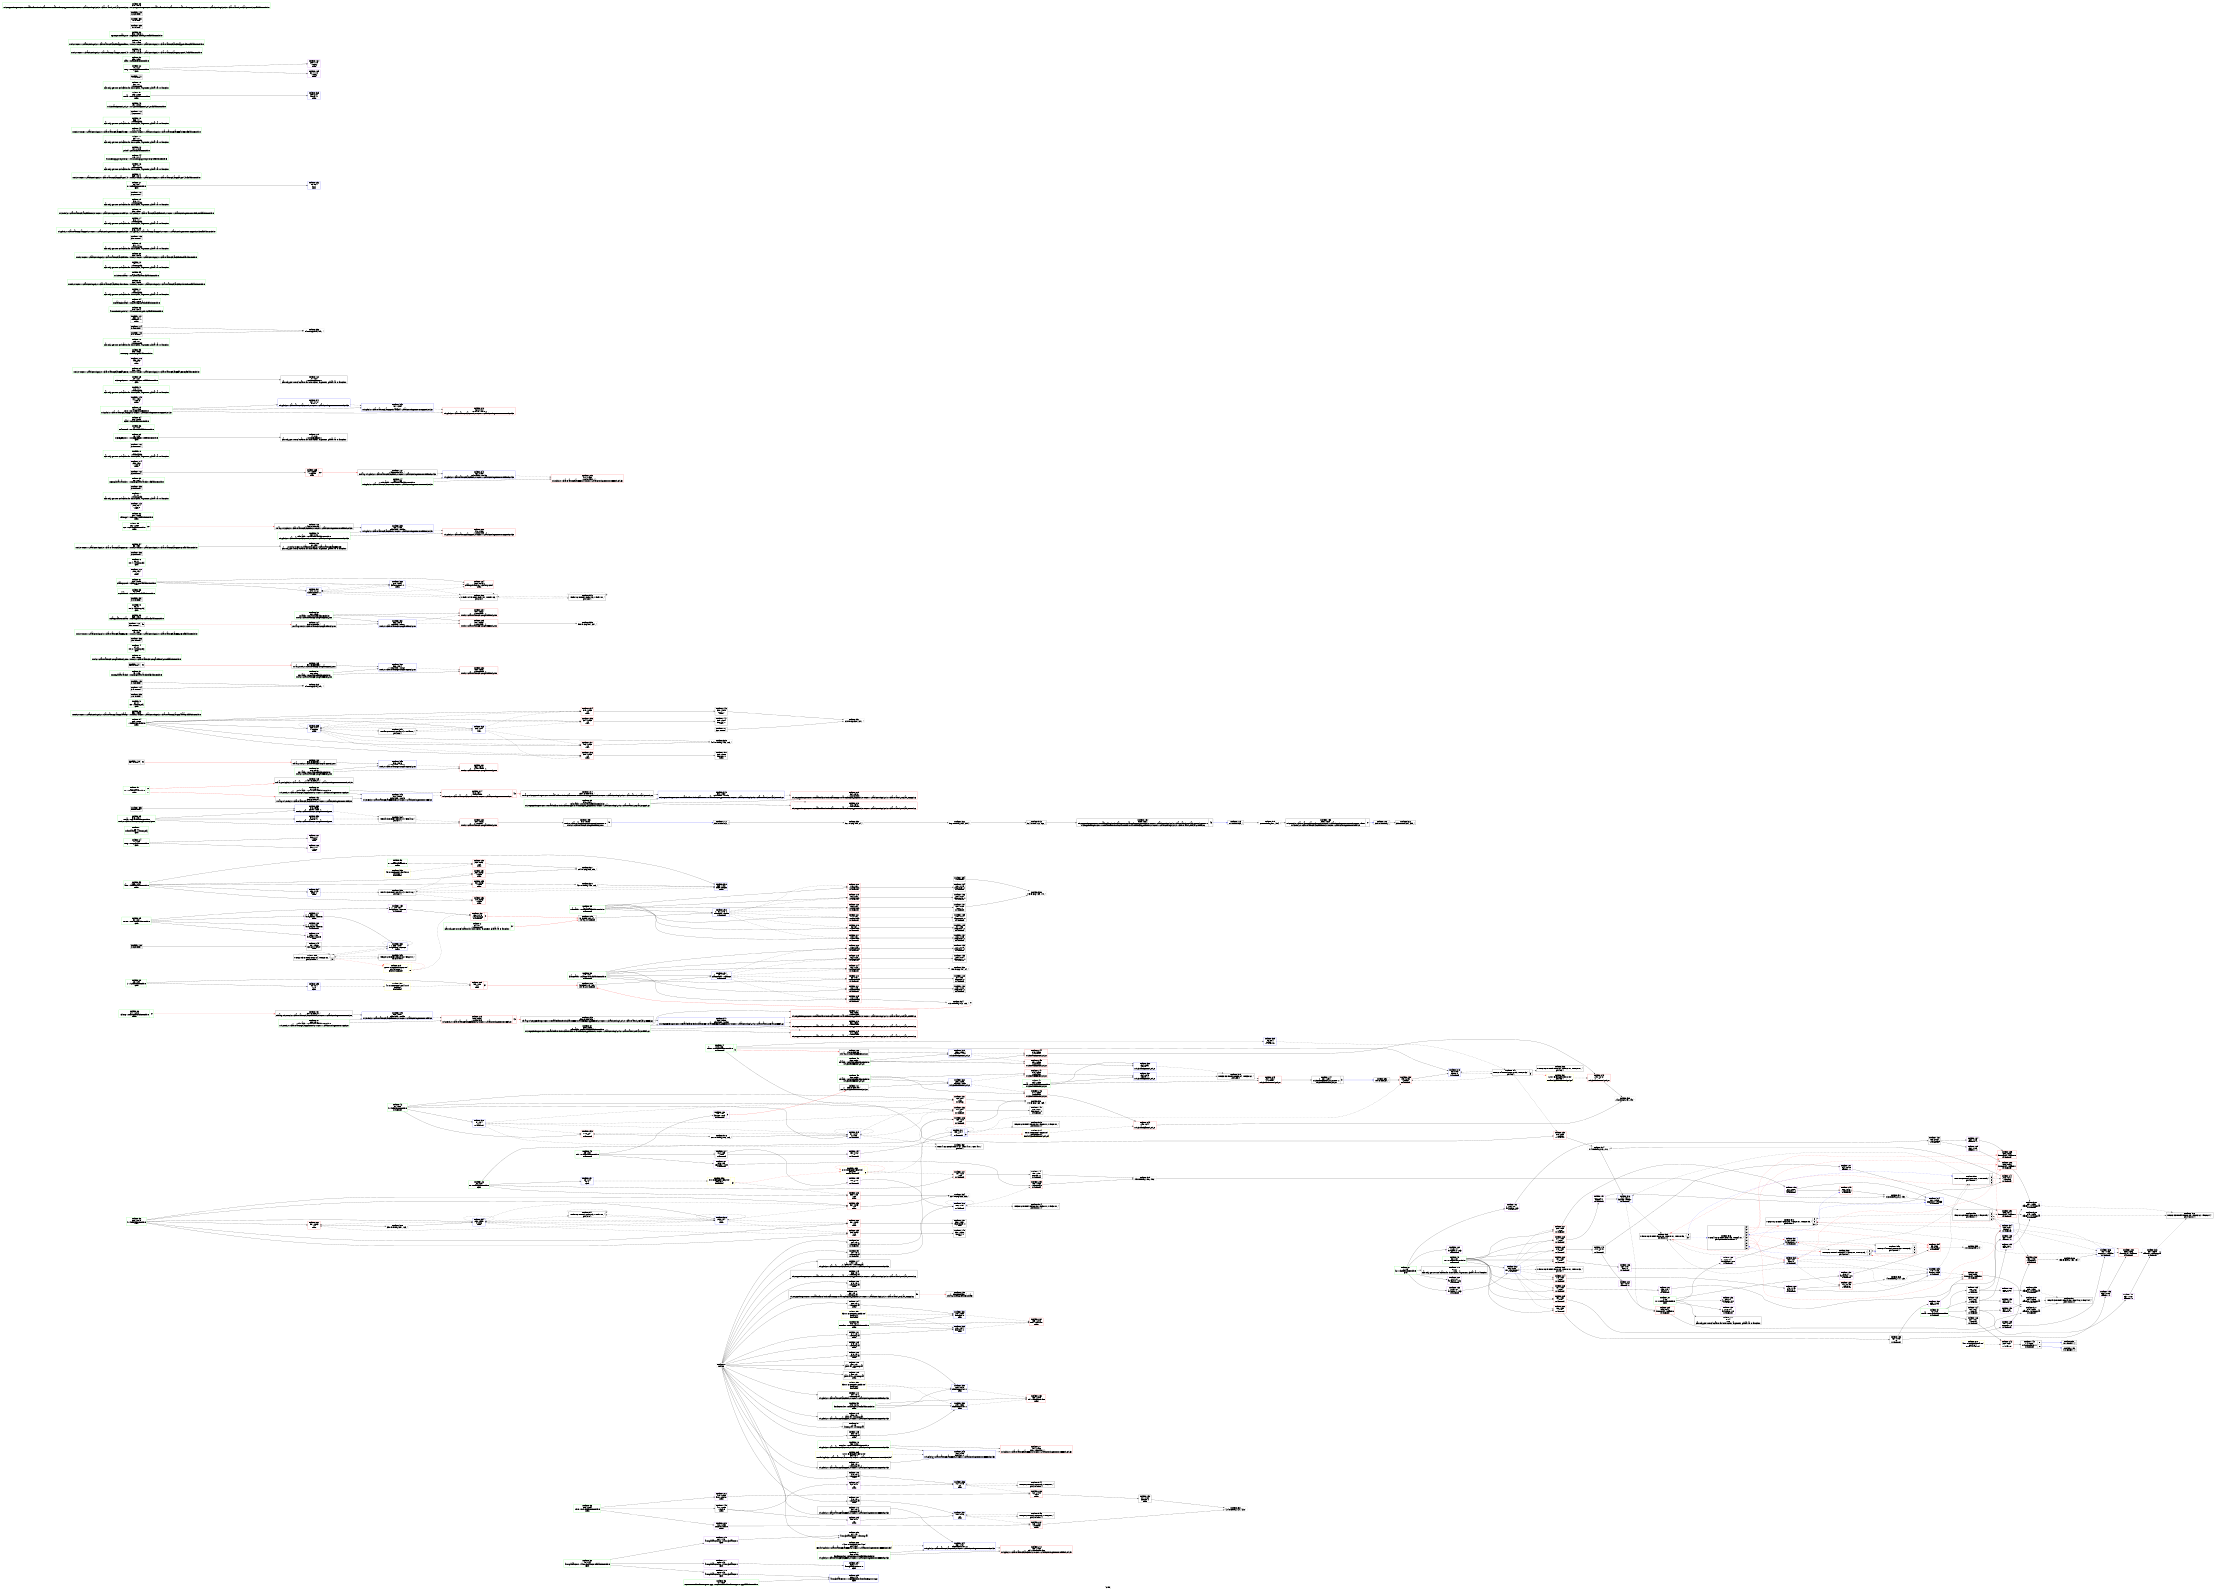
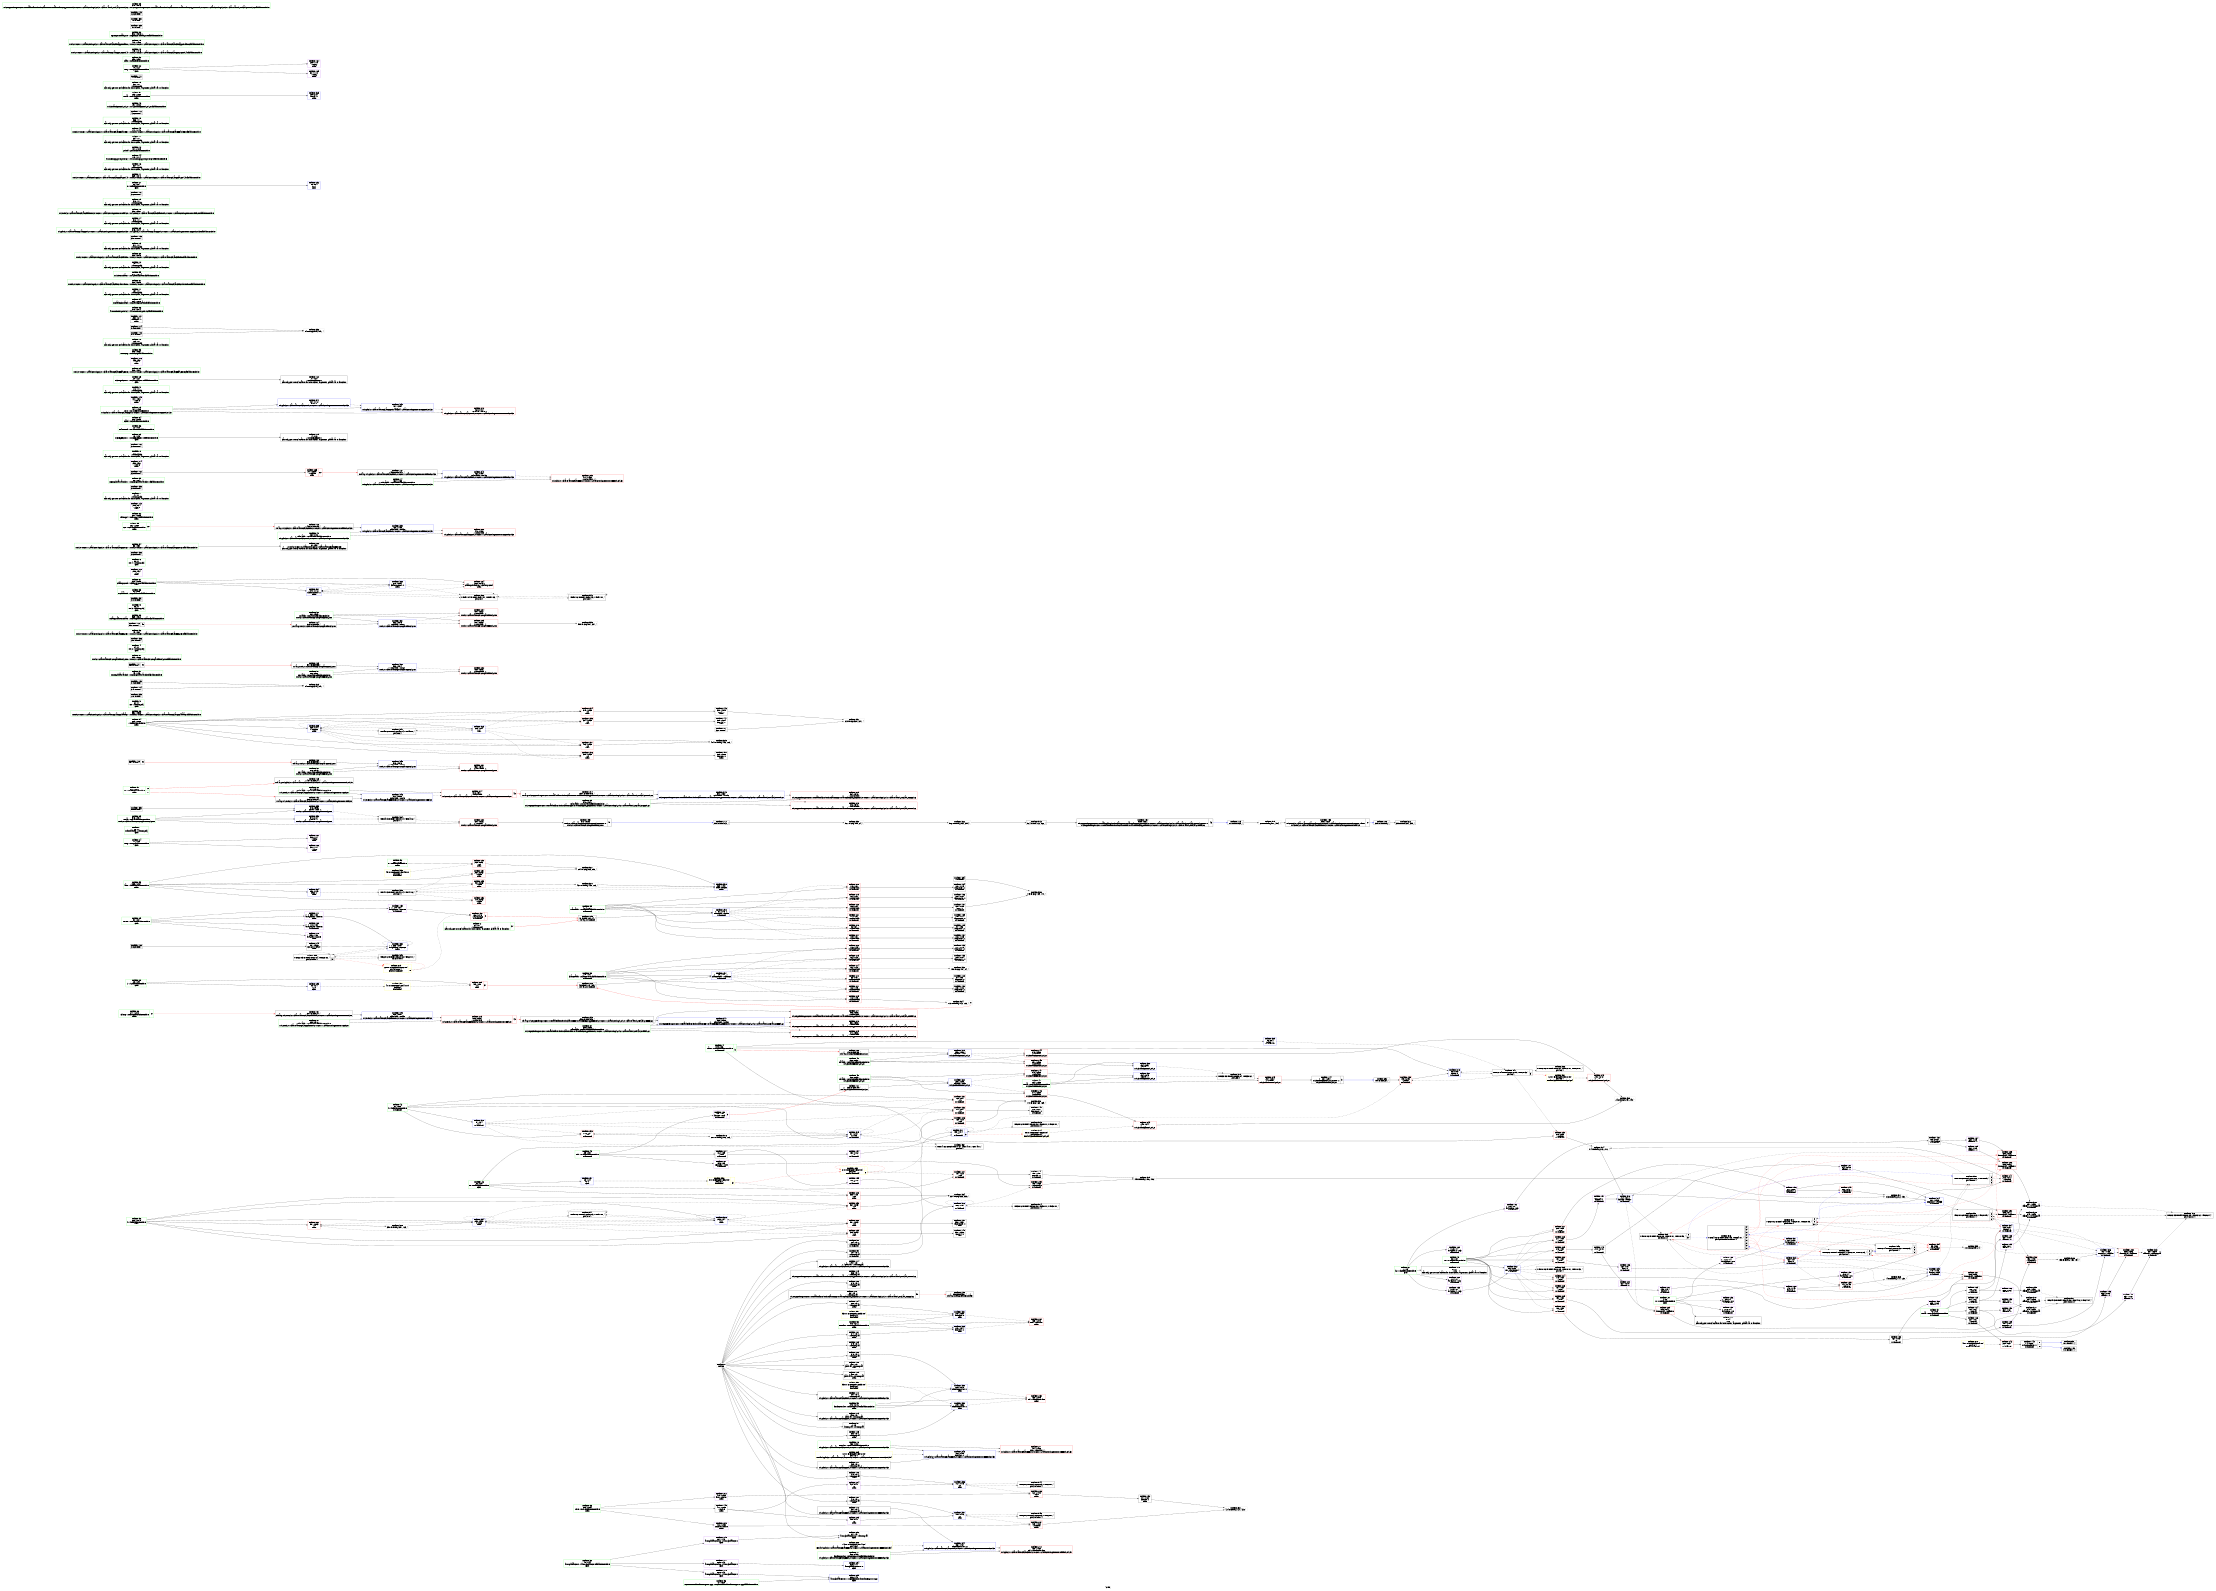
(960, 1102) -> (960, 1102)
